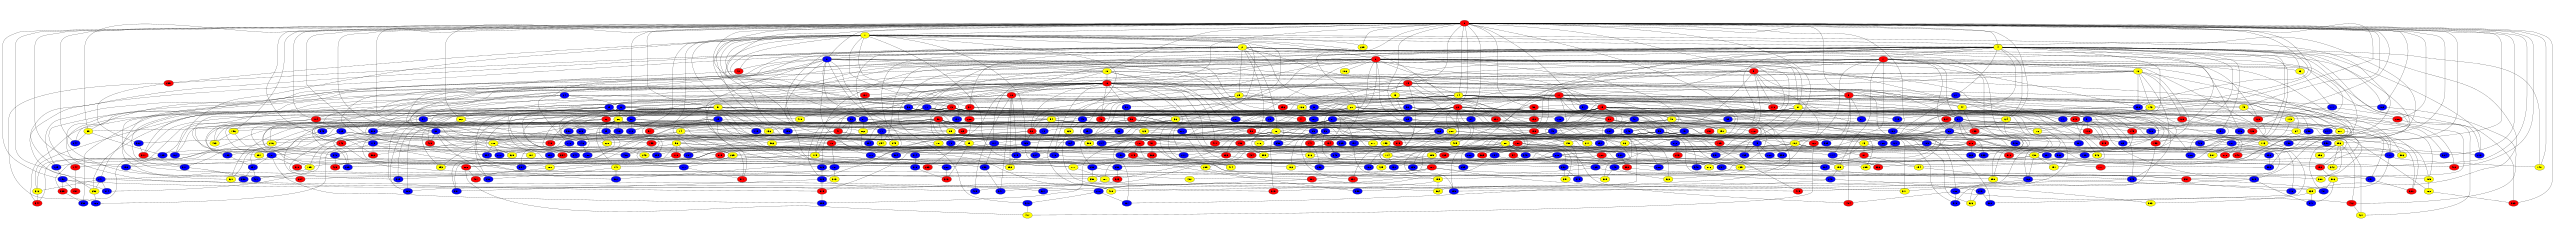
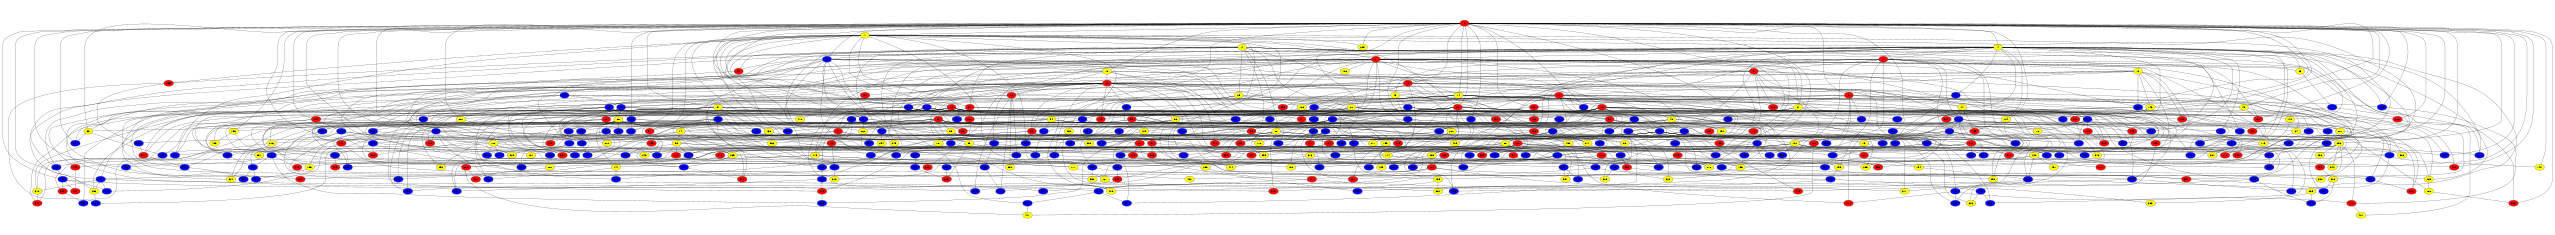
(2310, 51) -> (2327, 55)
(398, 118) -> none
(1939, 135) -> (1412, 137)
(853, 139) -> (1041, 135)
none -> (1584, 149)
none -> (1270, 161)
